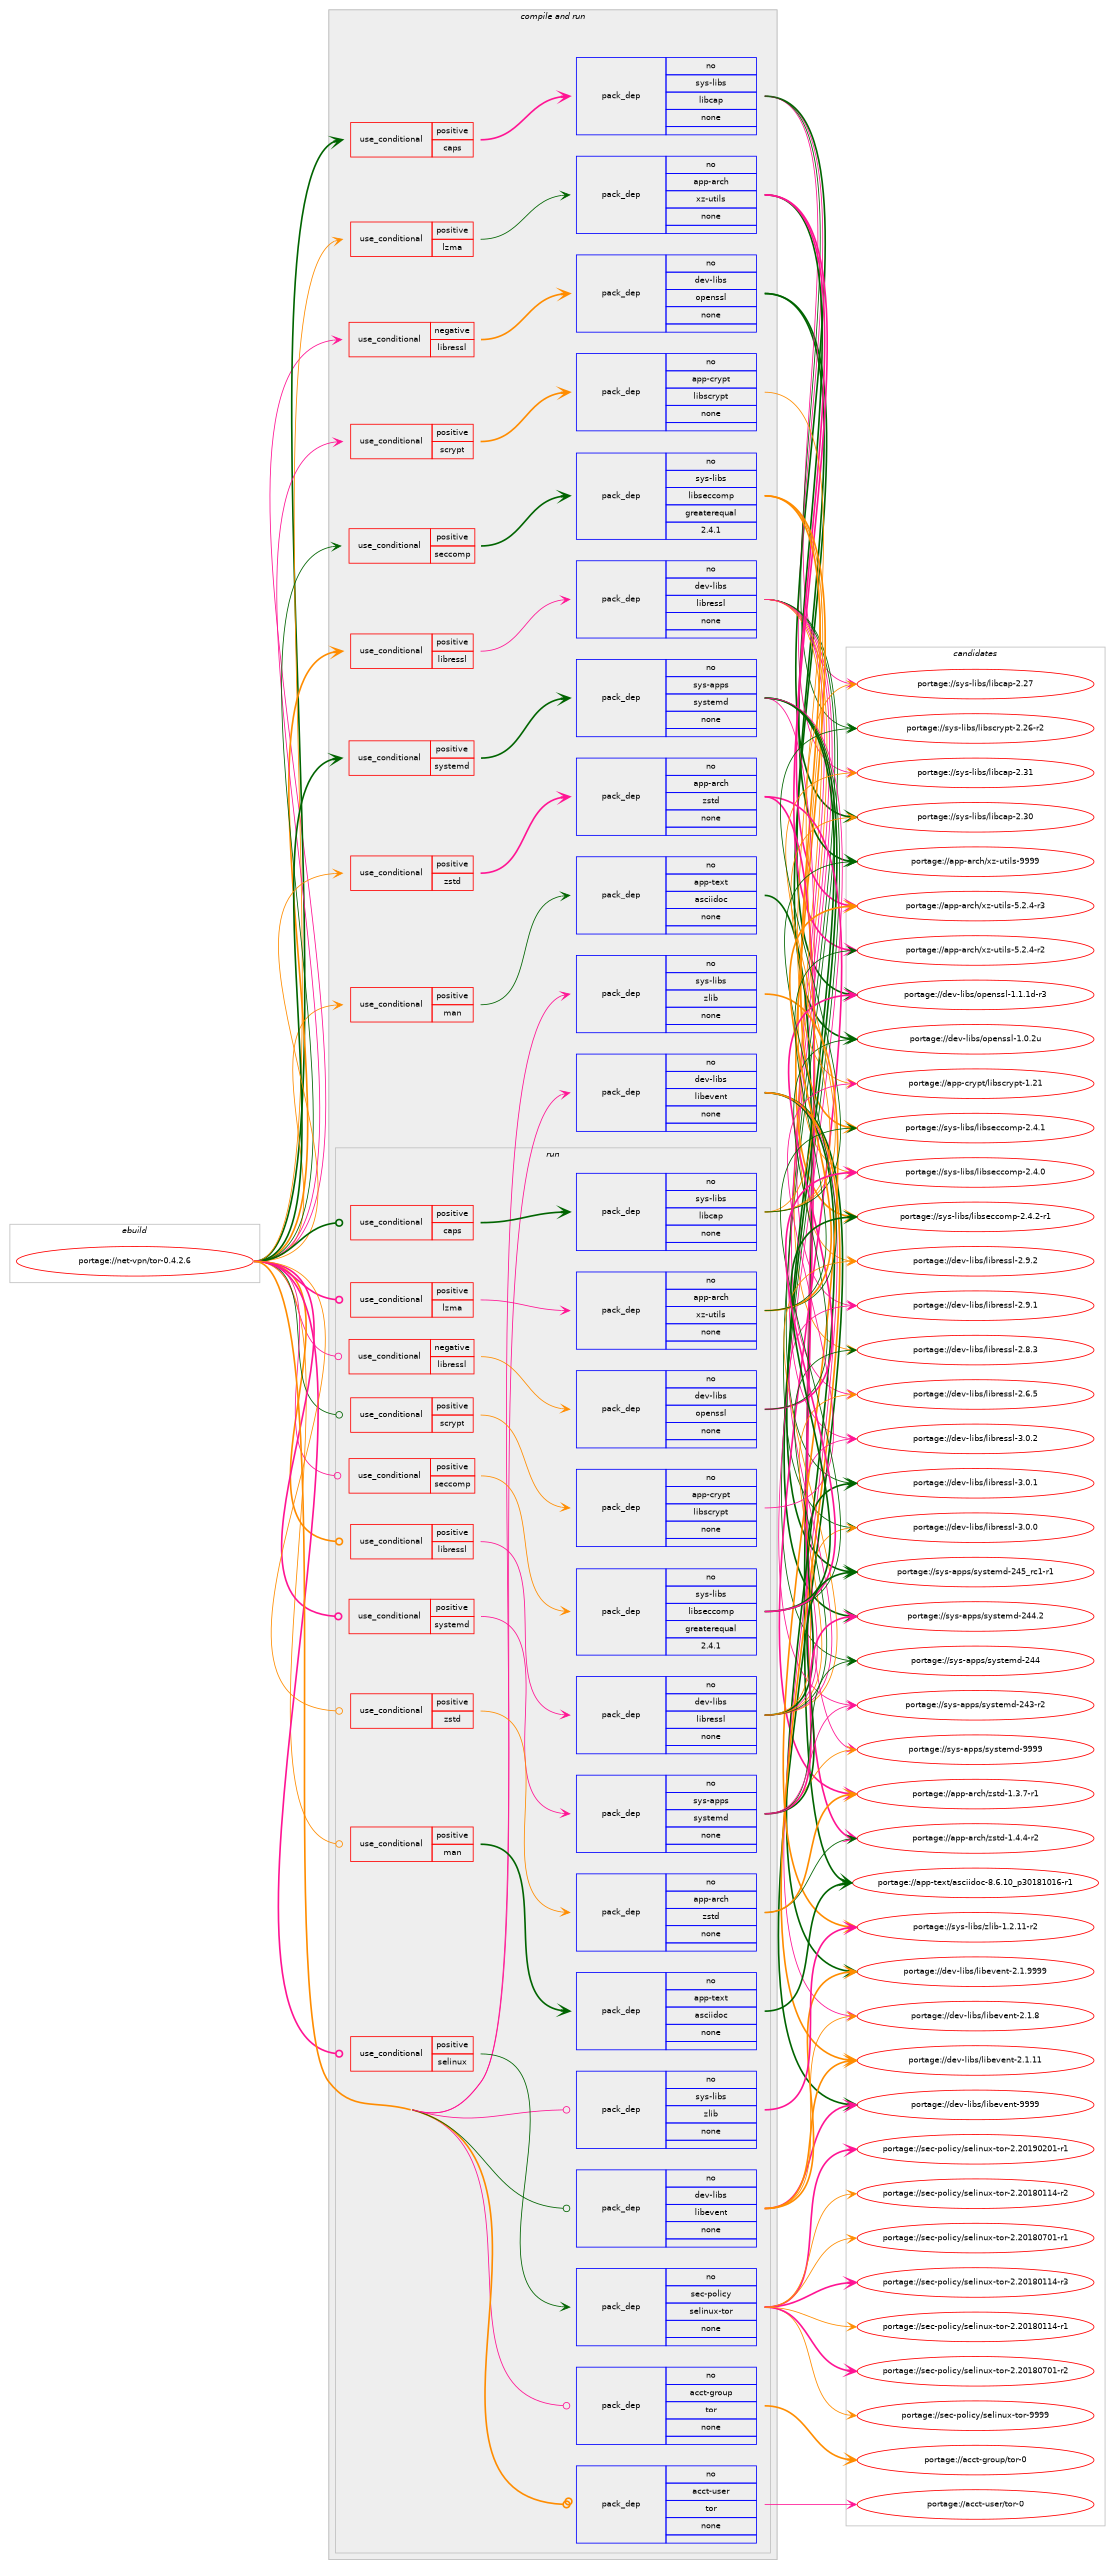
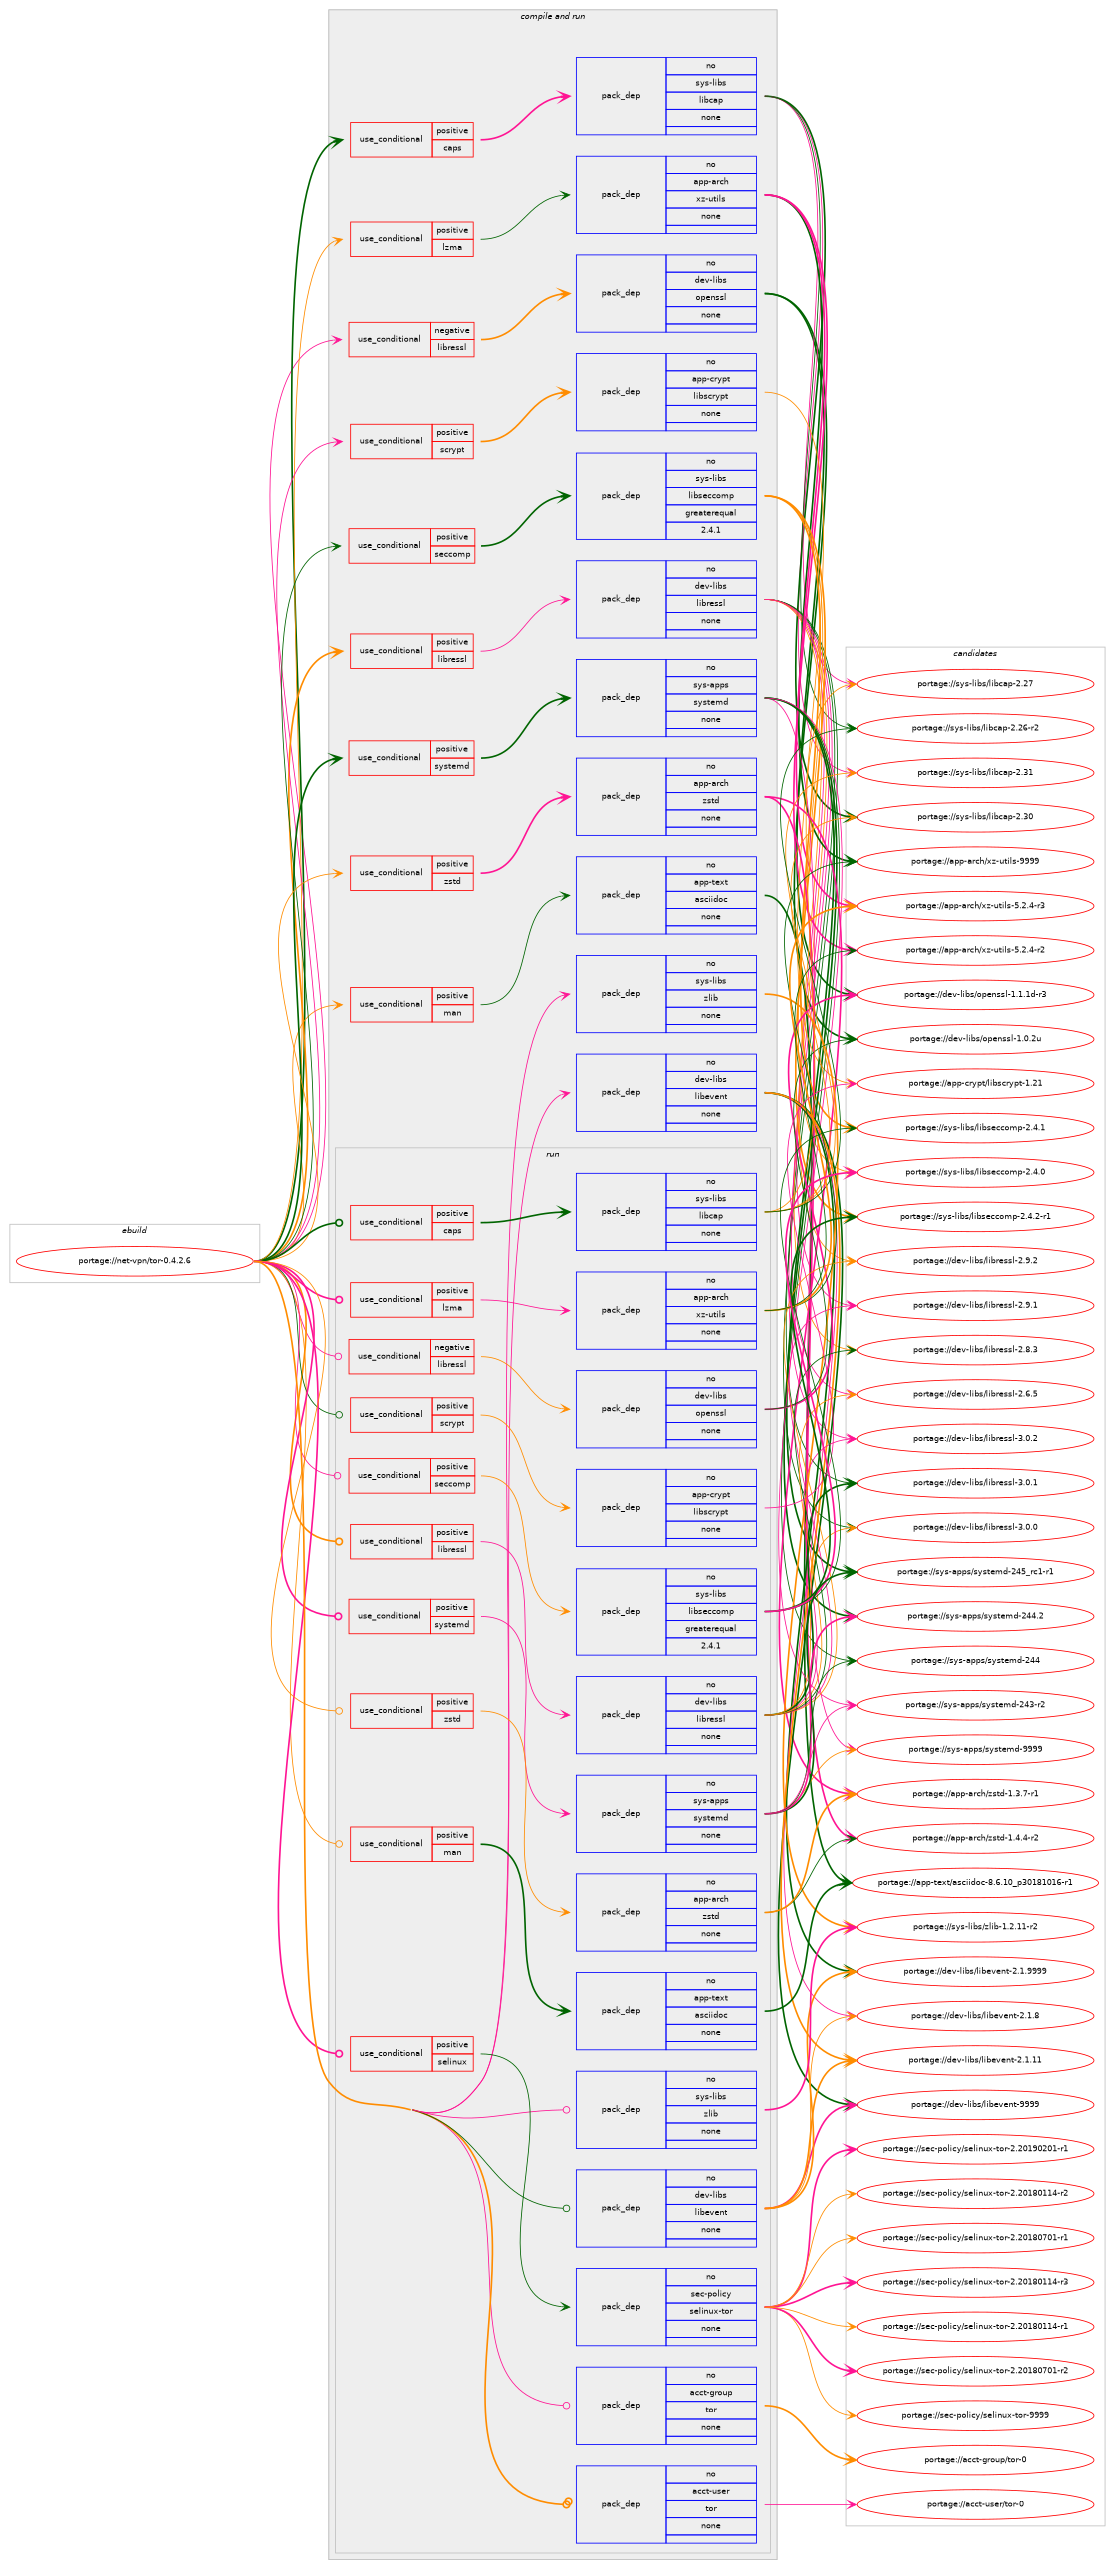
(976, 728) -> (976, 728)
